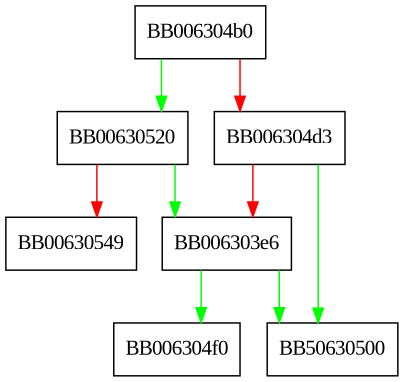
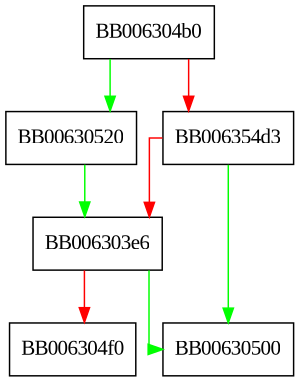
(280, 138) -> (228, 138)
(71, 244) -> none
(201, 289) -> (84, 289)
(333, 349) -> (228, 349)
